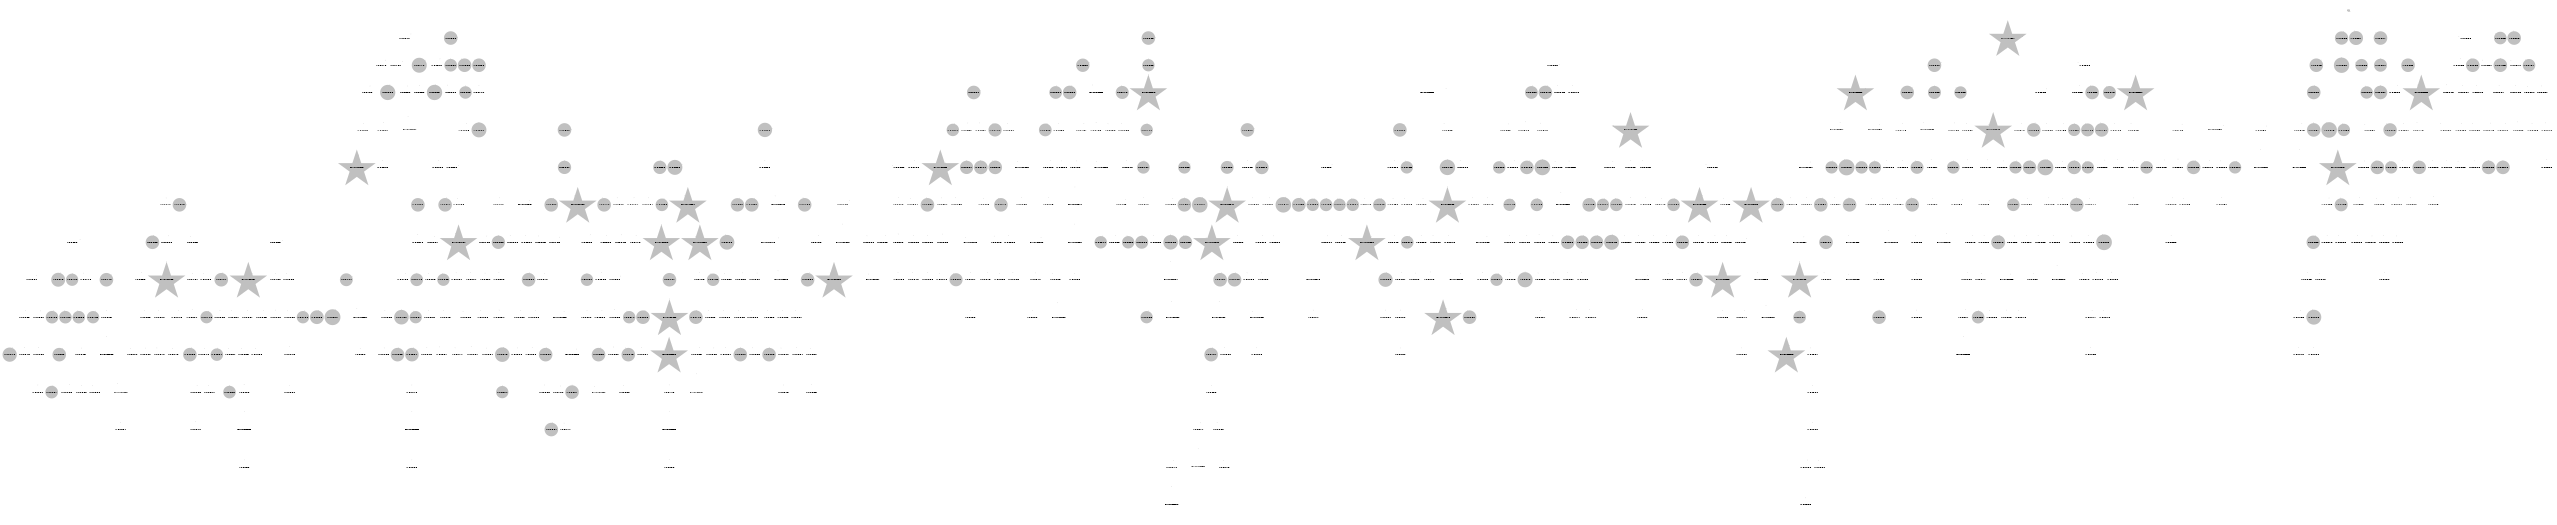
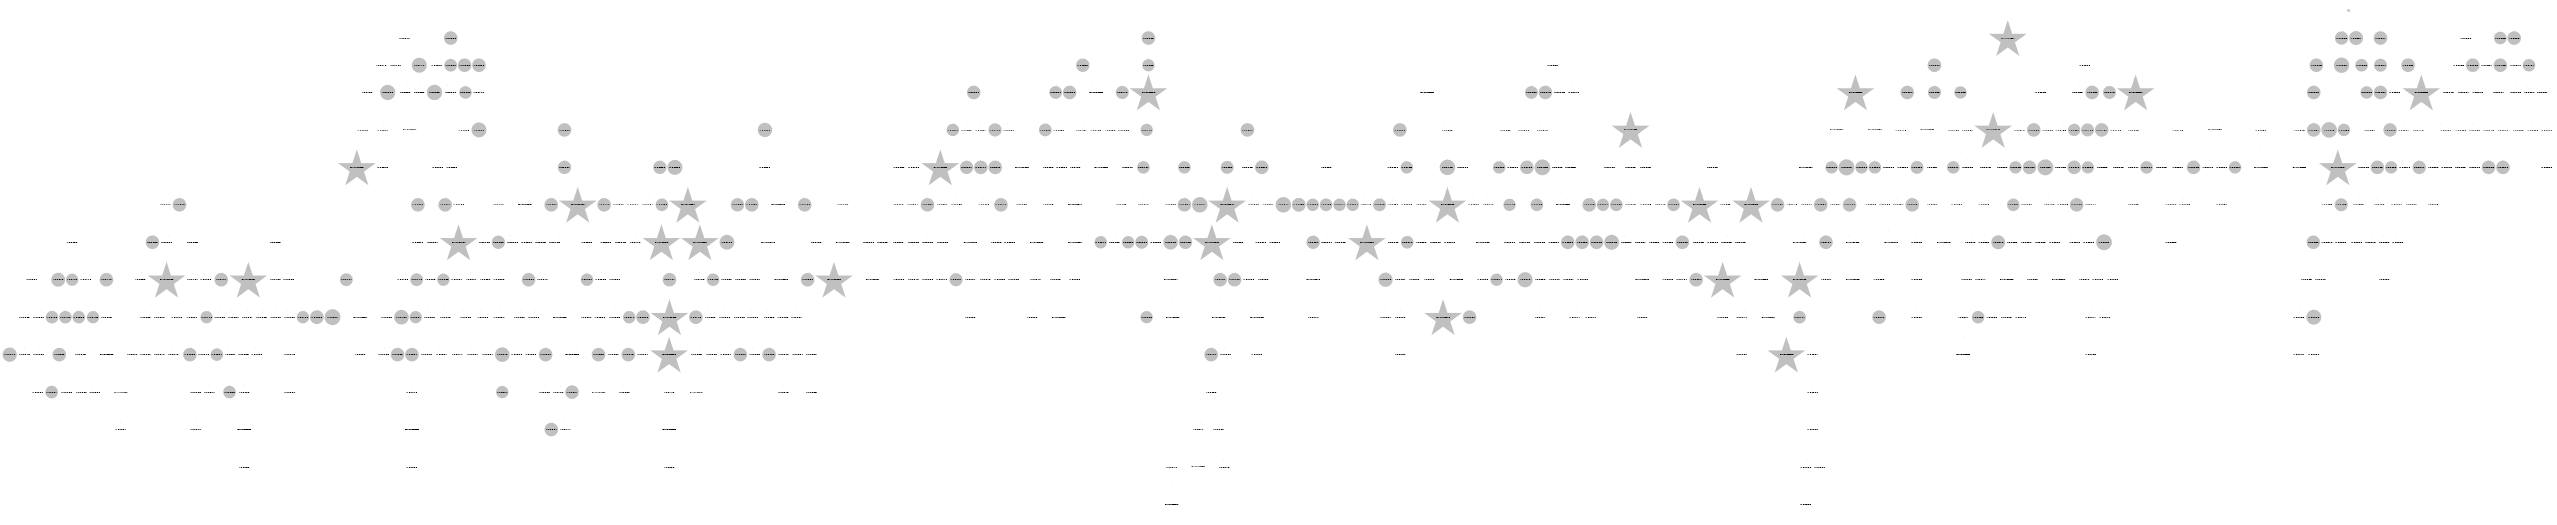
none -> (1313, 242)
